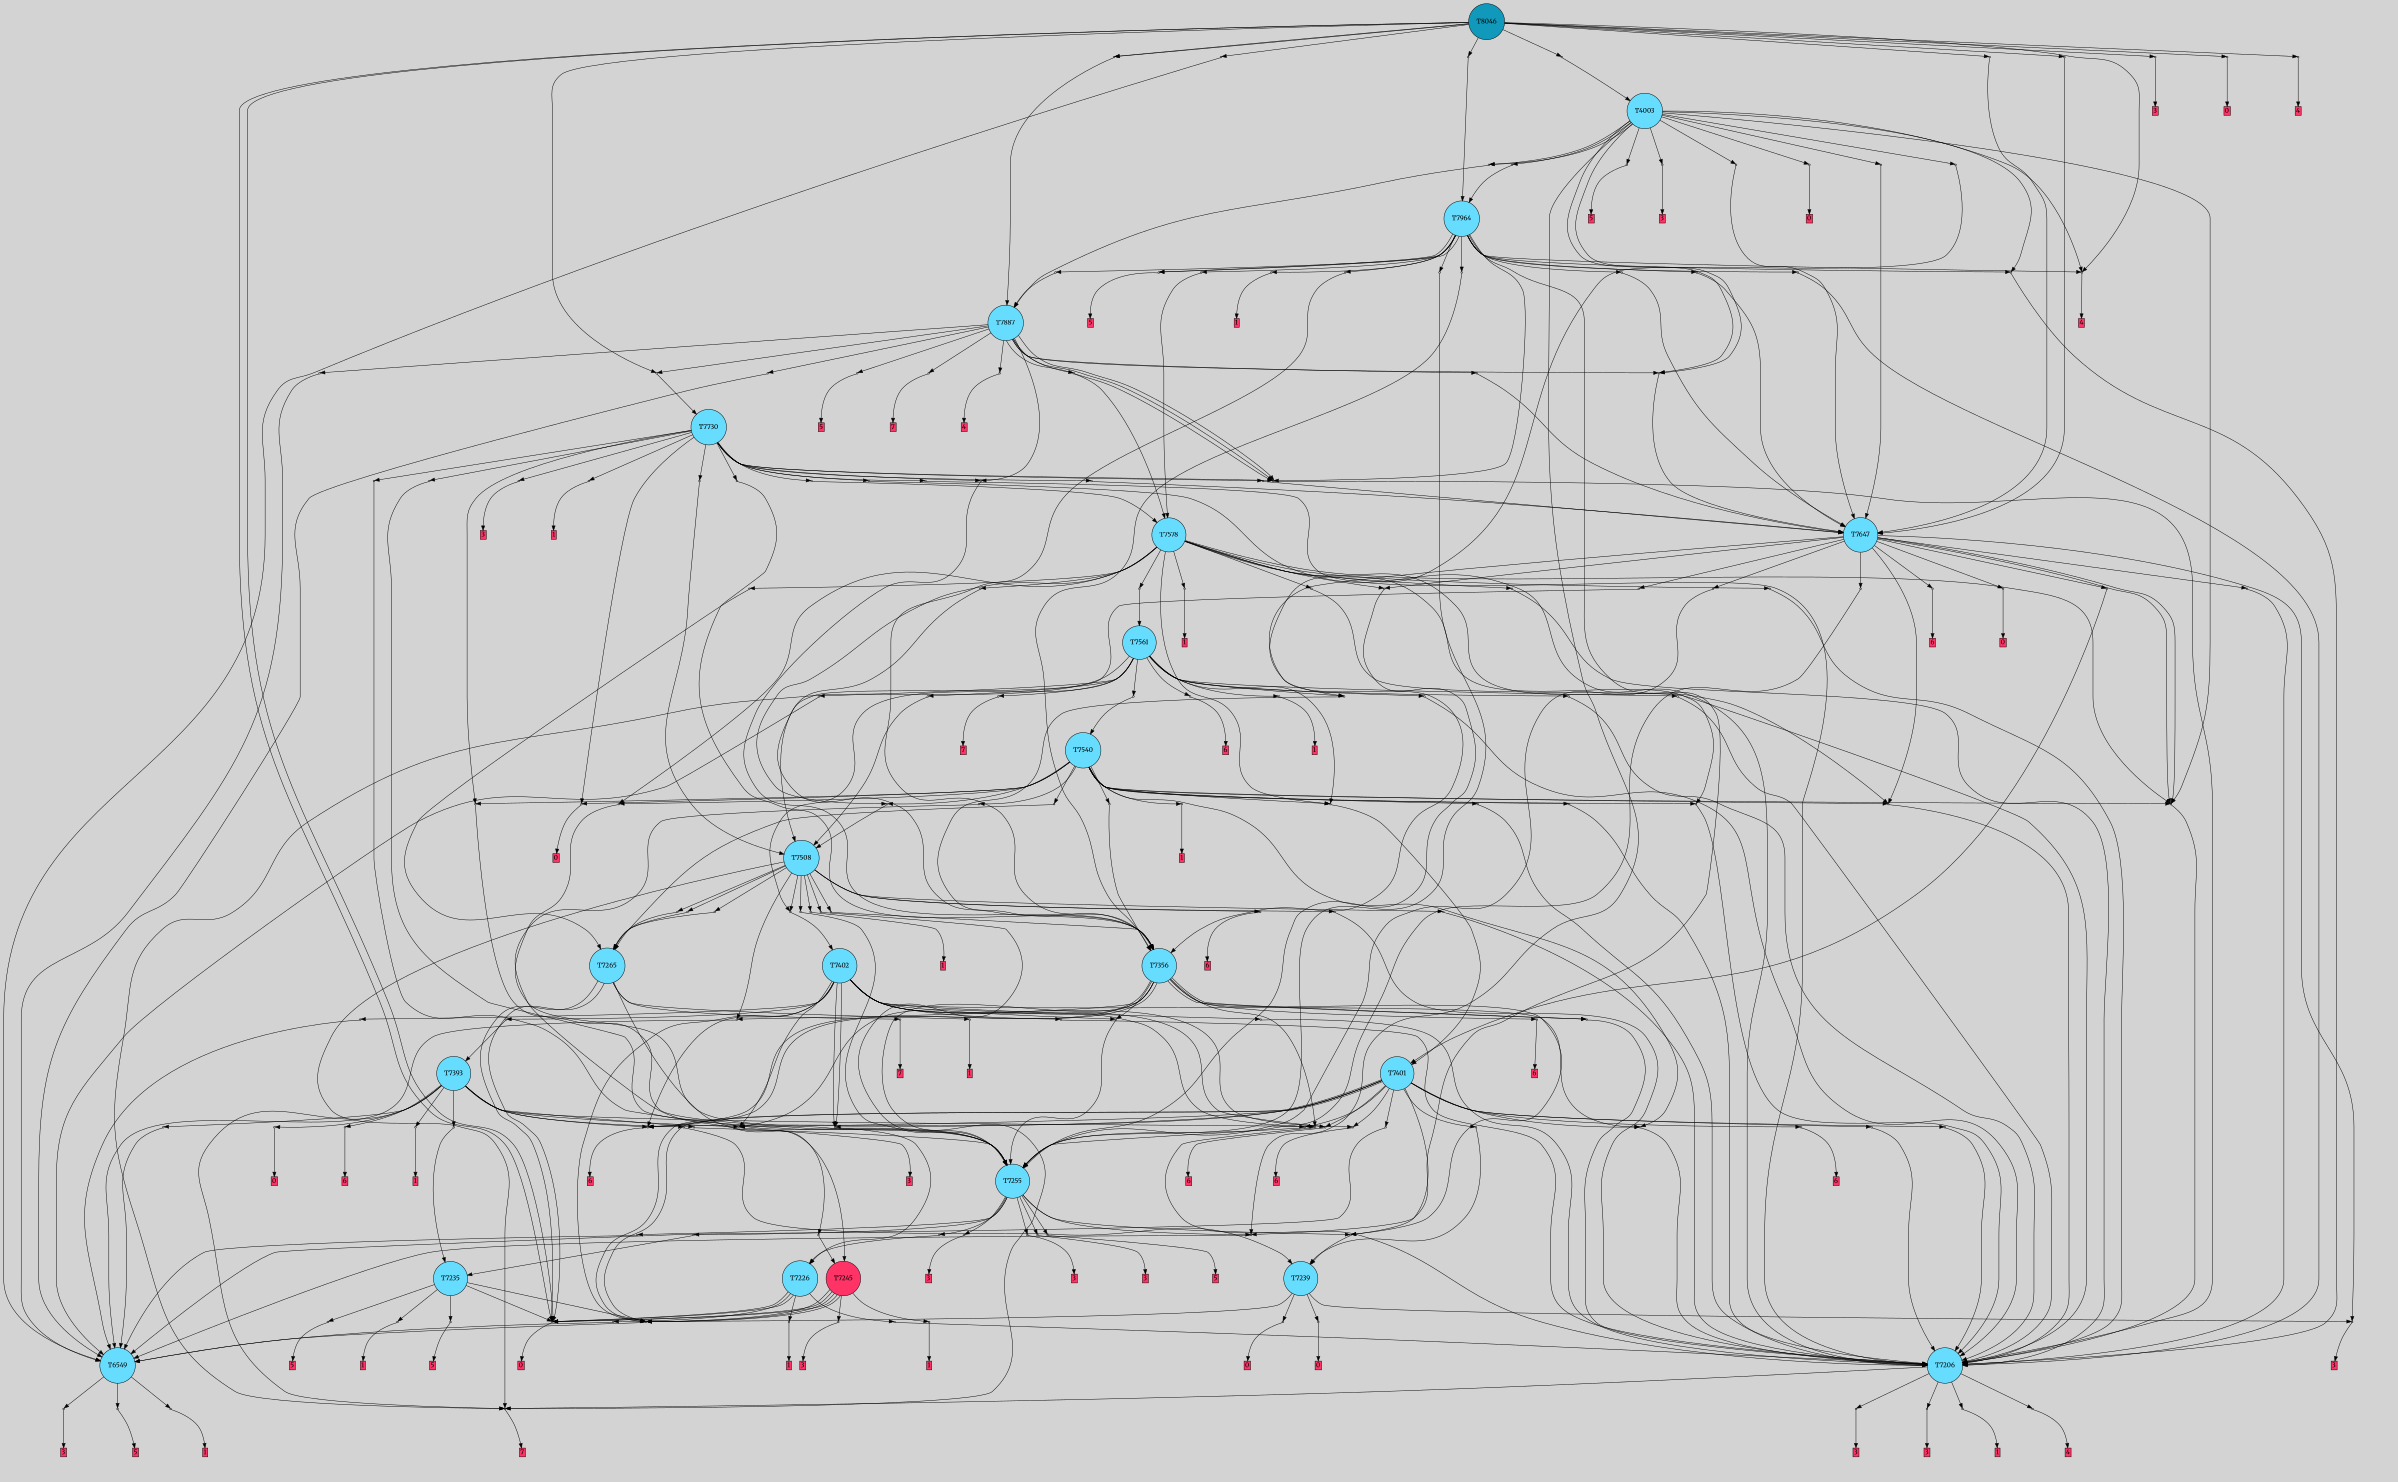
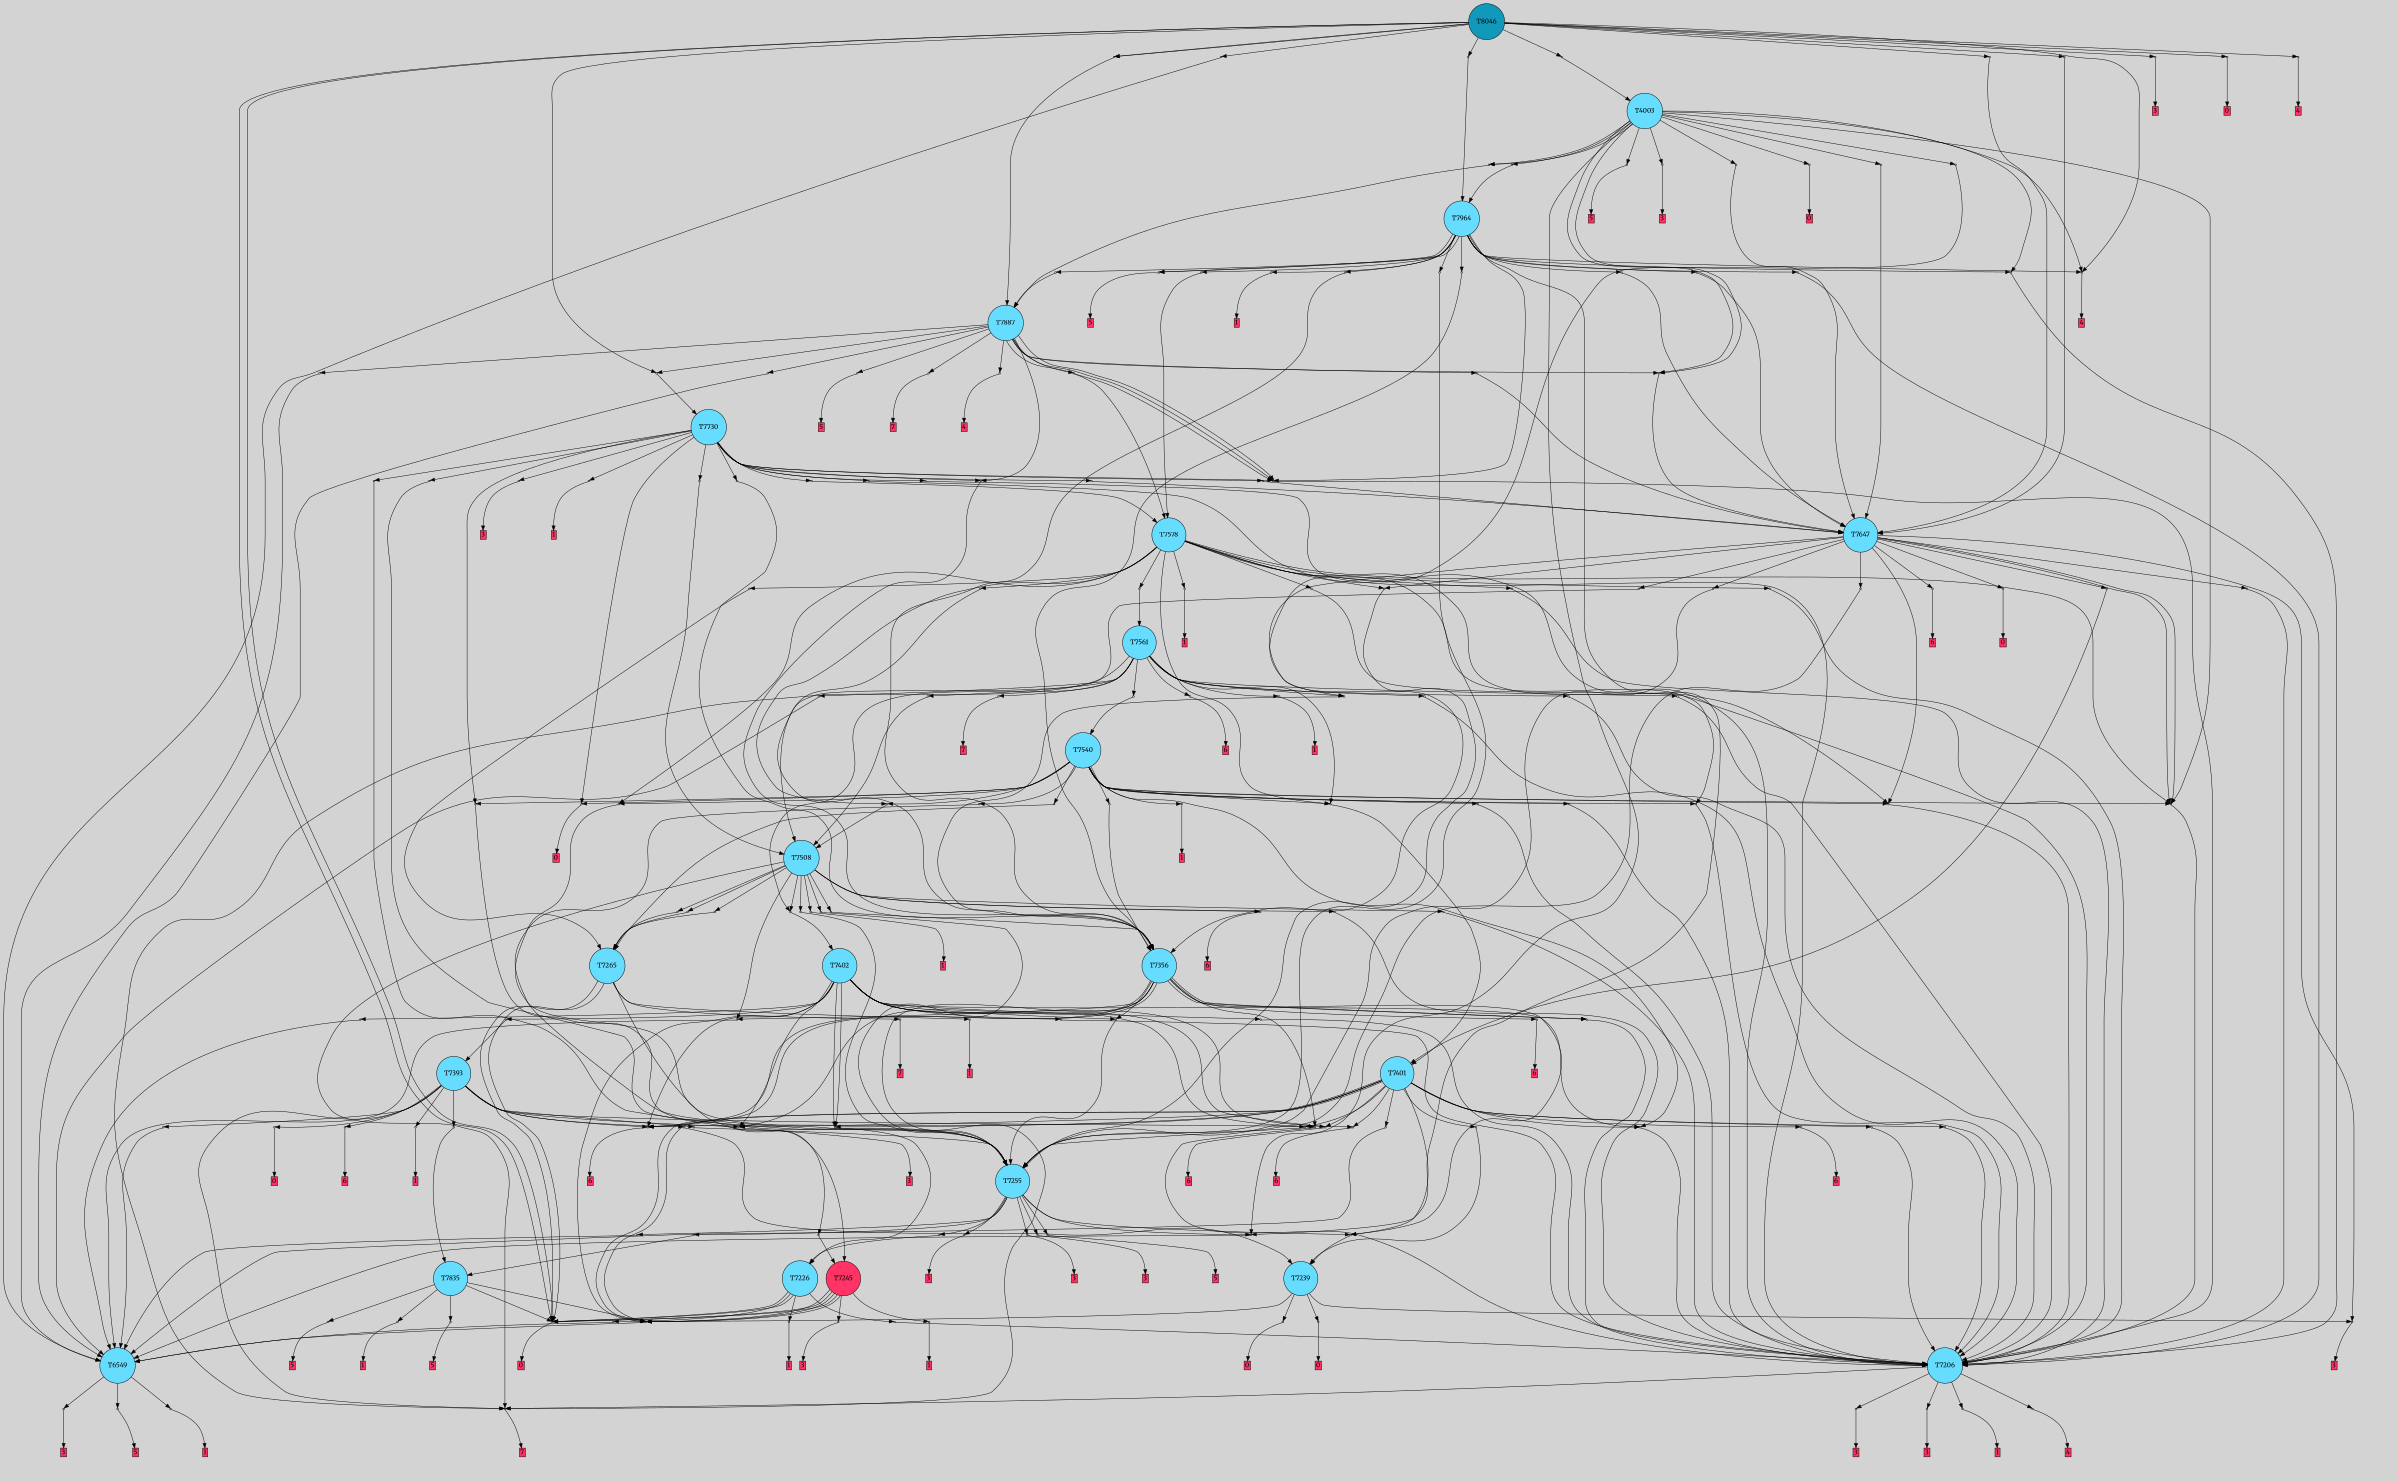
(451, 1279) -> (451, 1279)
